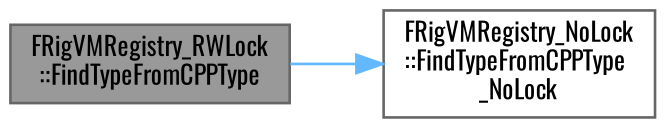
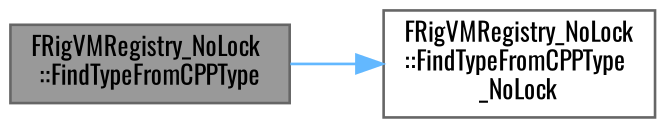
(150, 64) -> (150, 64)
